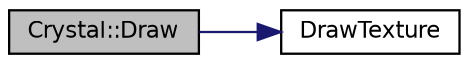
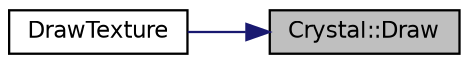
(228, 32) -> (217, 32)
